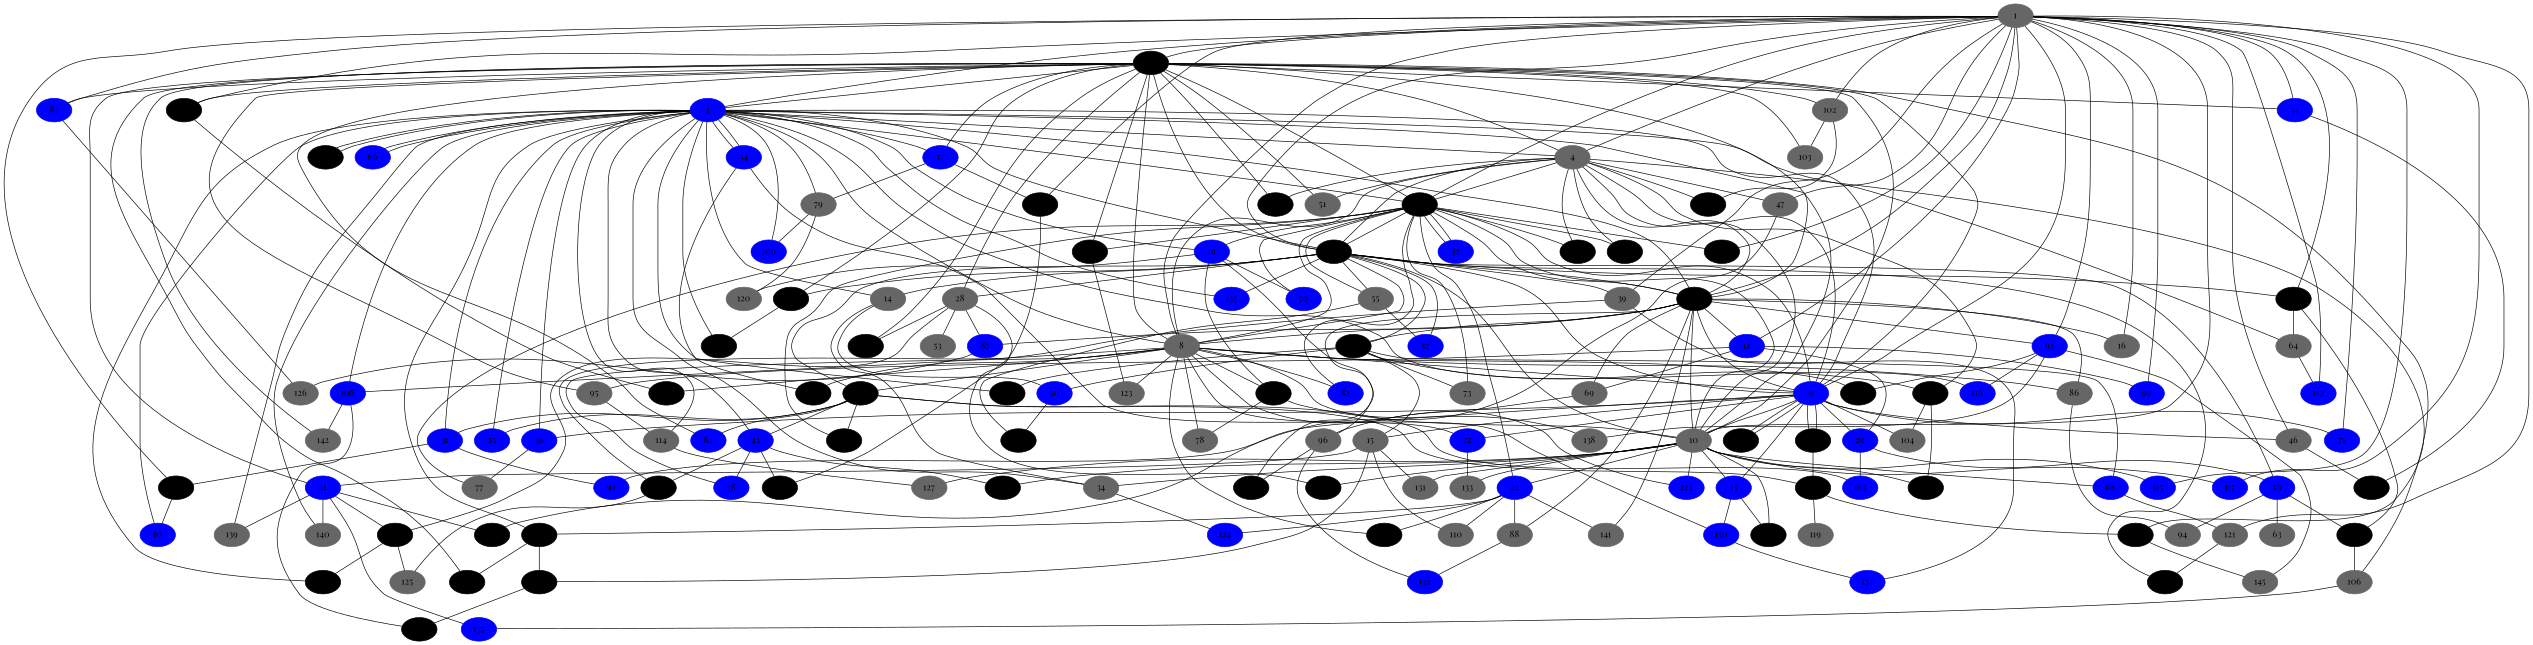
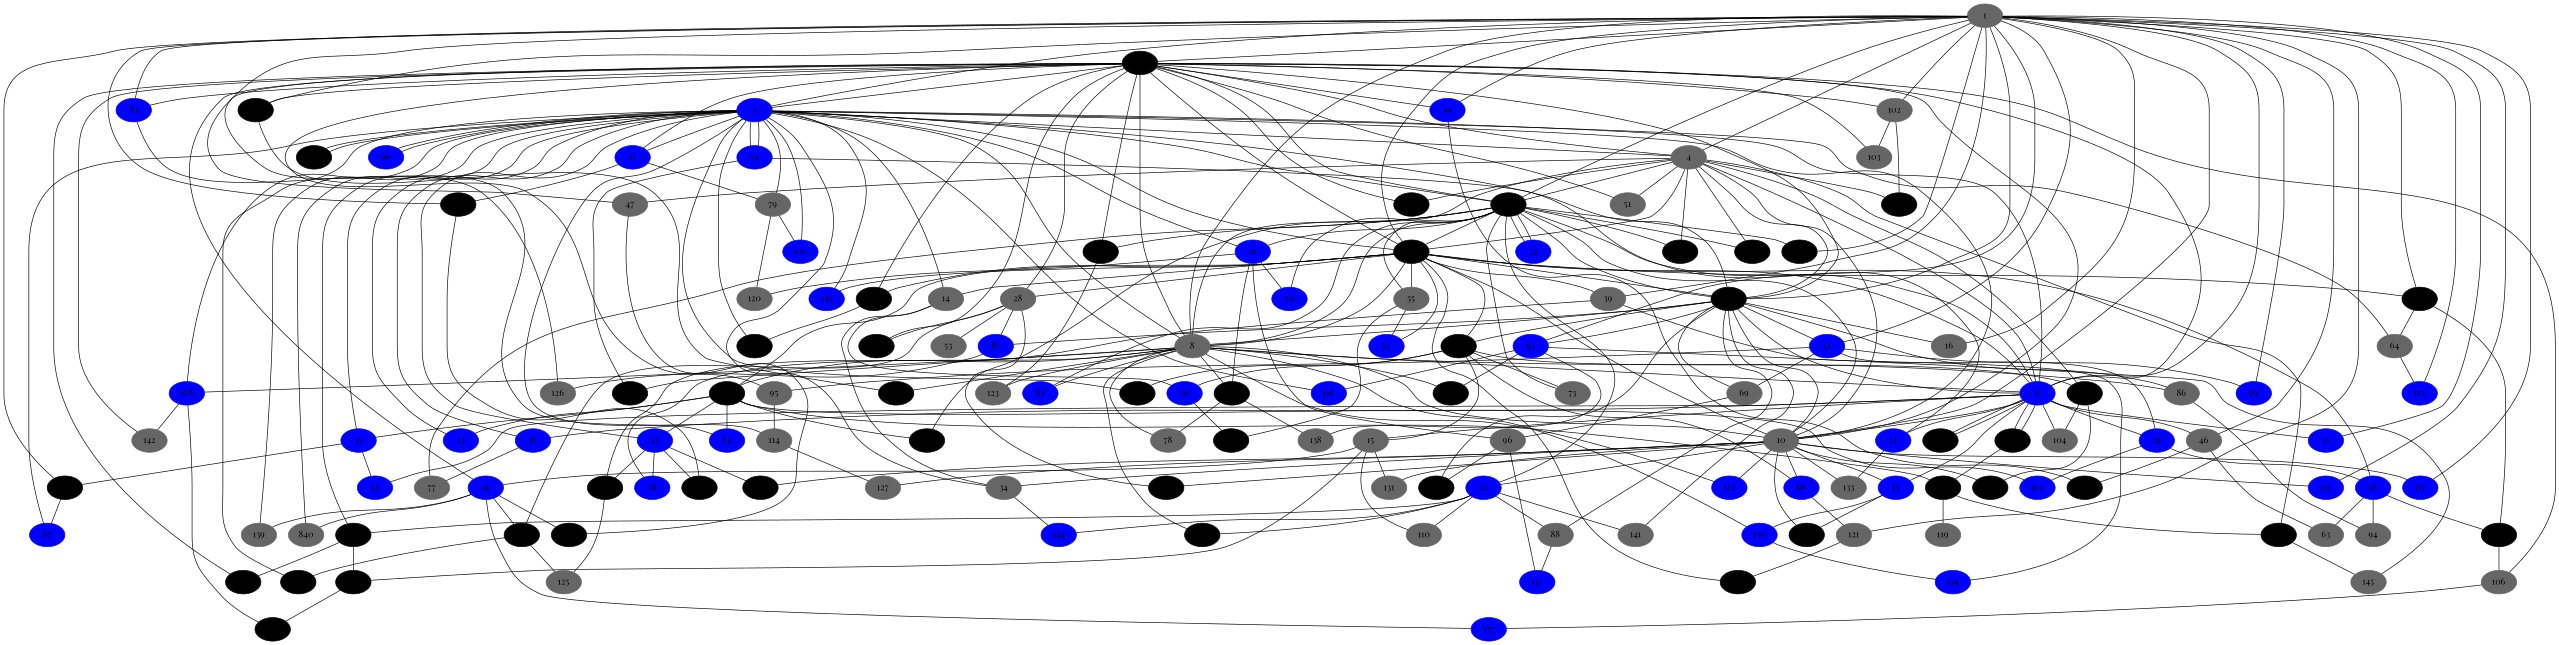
none -> (2255, 499)
(323, 535) -> (306, 535)
